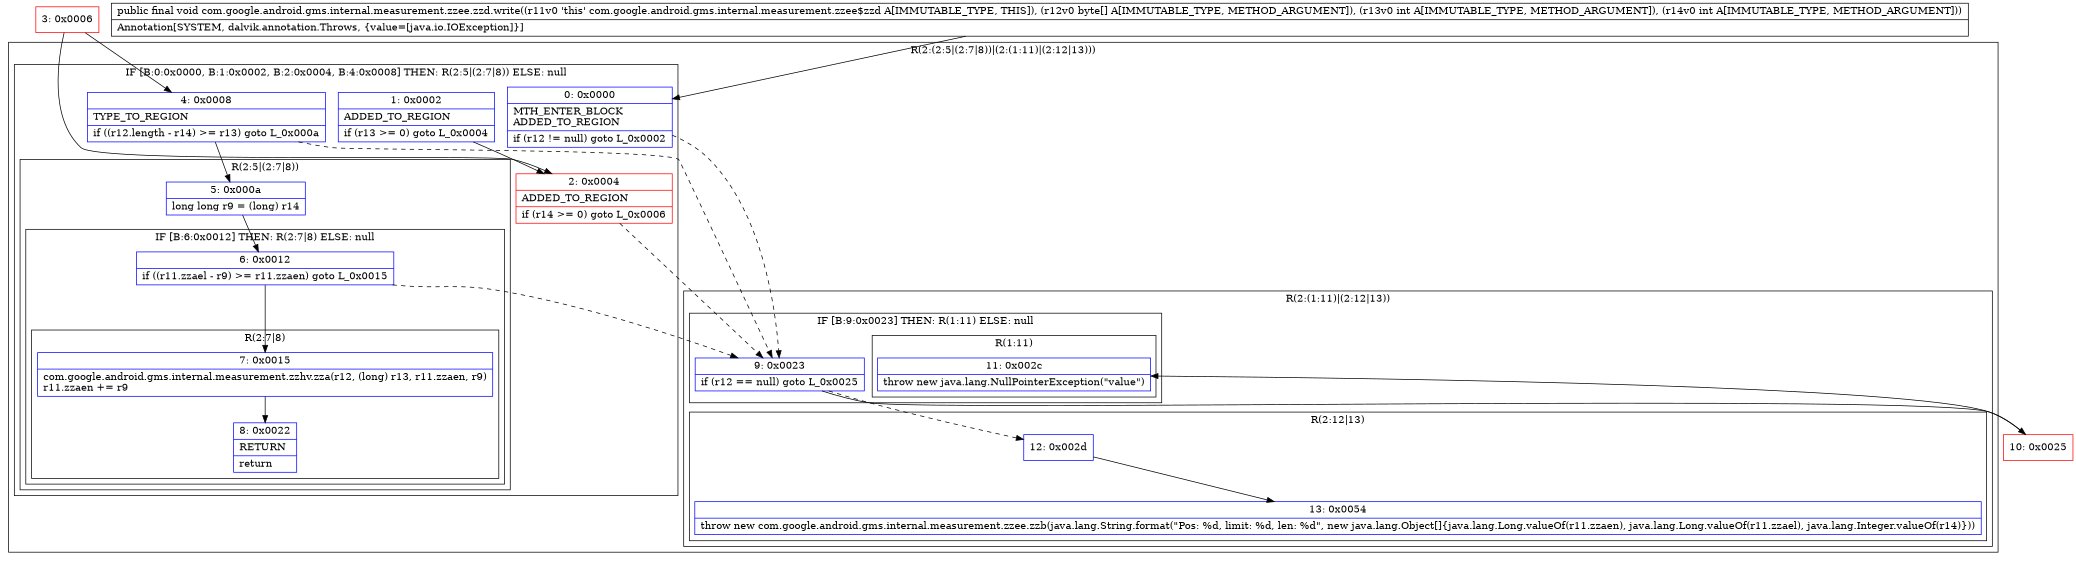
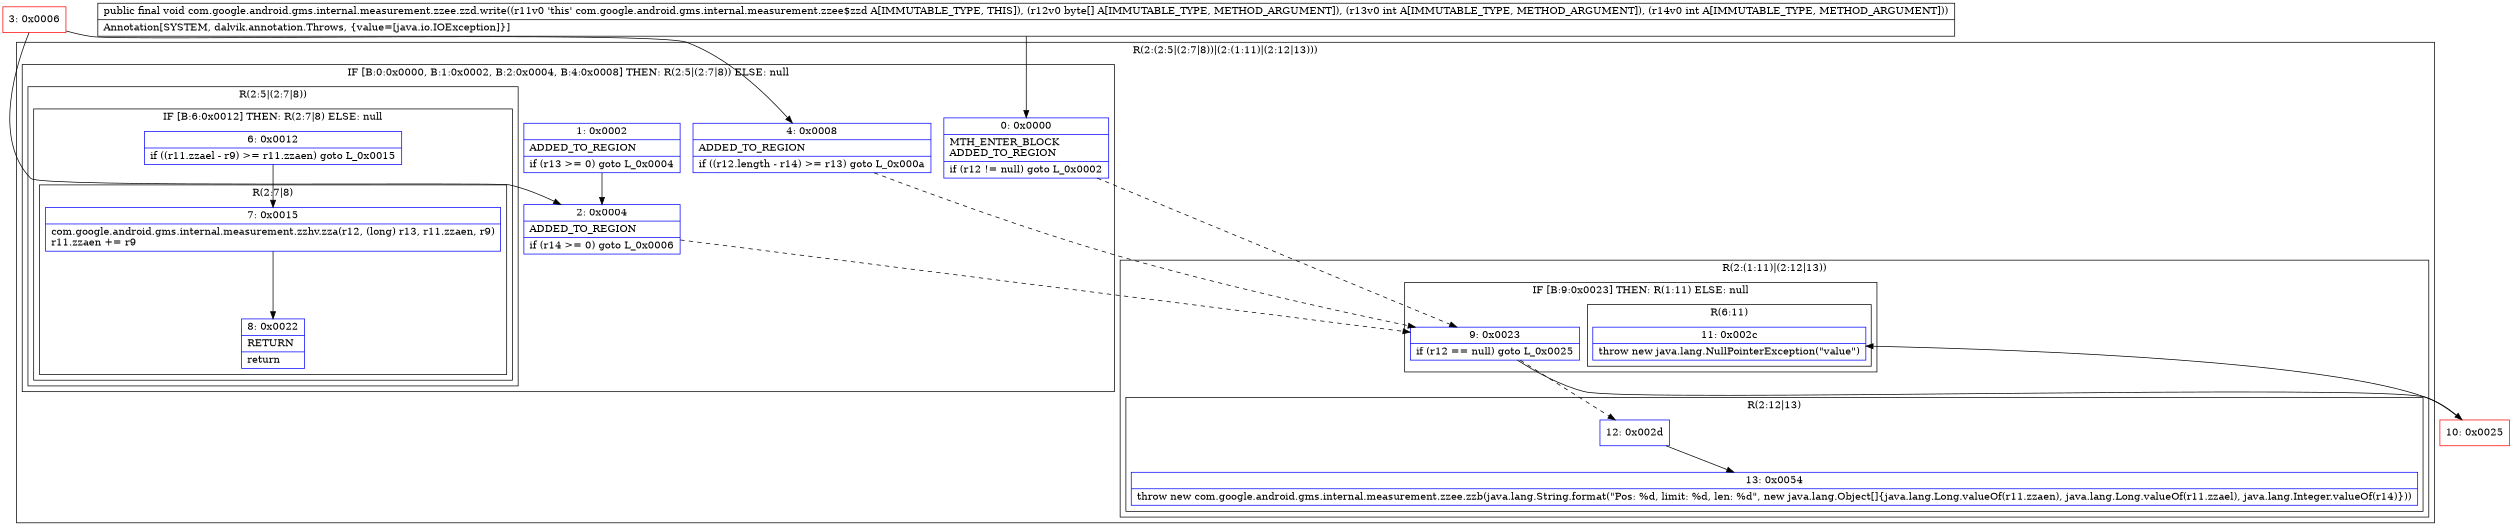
(141, 117) -> (752, 148)
(236, 199) -> none
(594, 199) -> (602, 229)
(565, 304) -> none
(1014, 344) -> (1729, 313)
